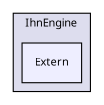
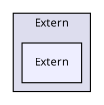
(52, 24) -> (52, 24)
